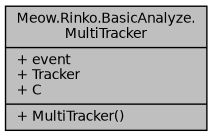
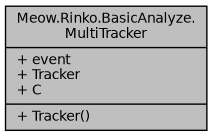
(71, 117) -> (54, 117)
